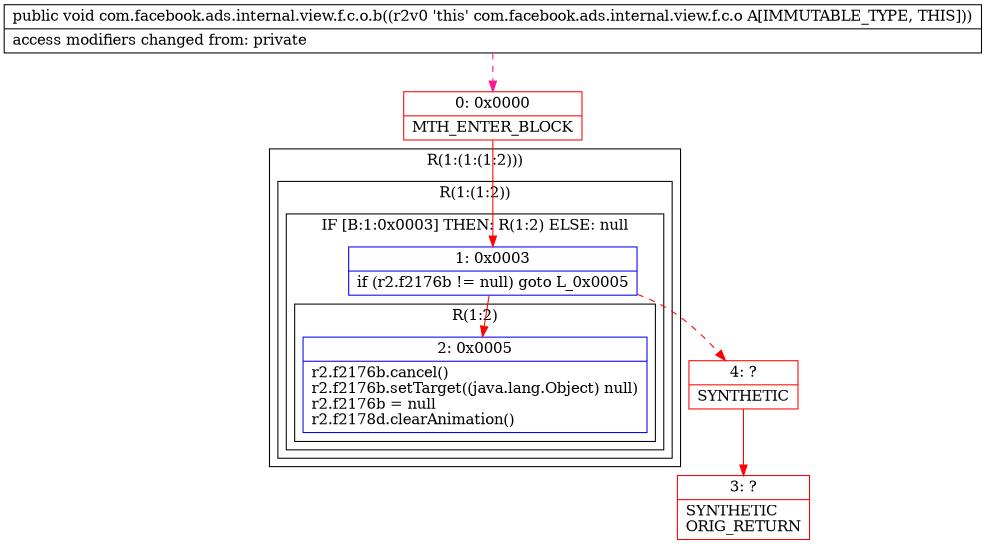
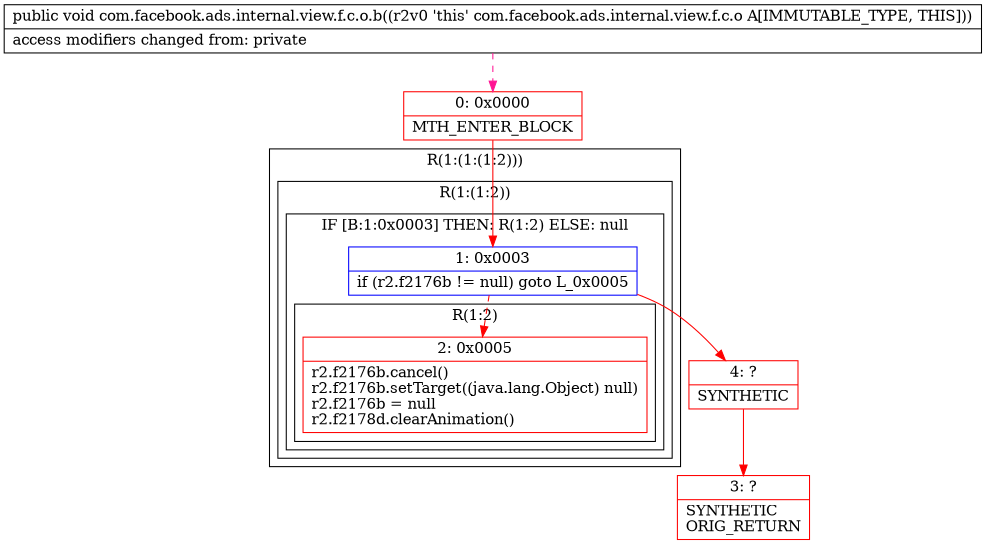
(487, 311) -> (487, 311)
(688, 323) -> (688, 323)
(475, 385) -> (475, 385)
